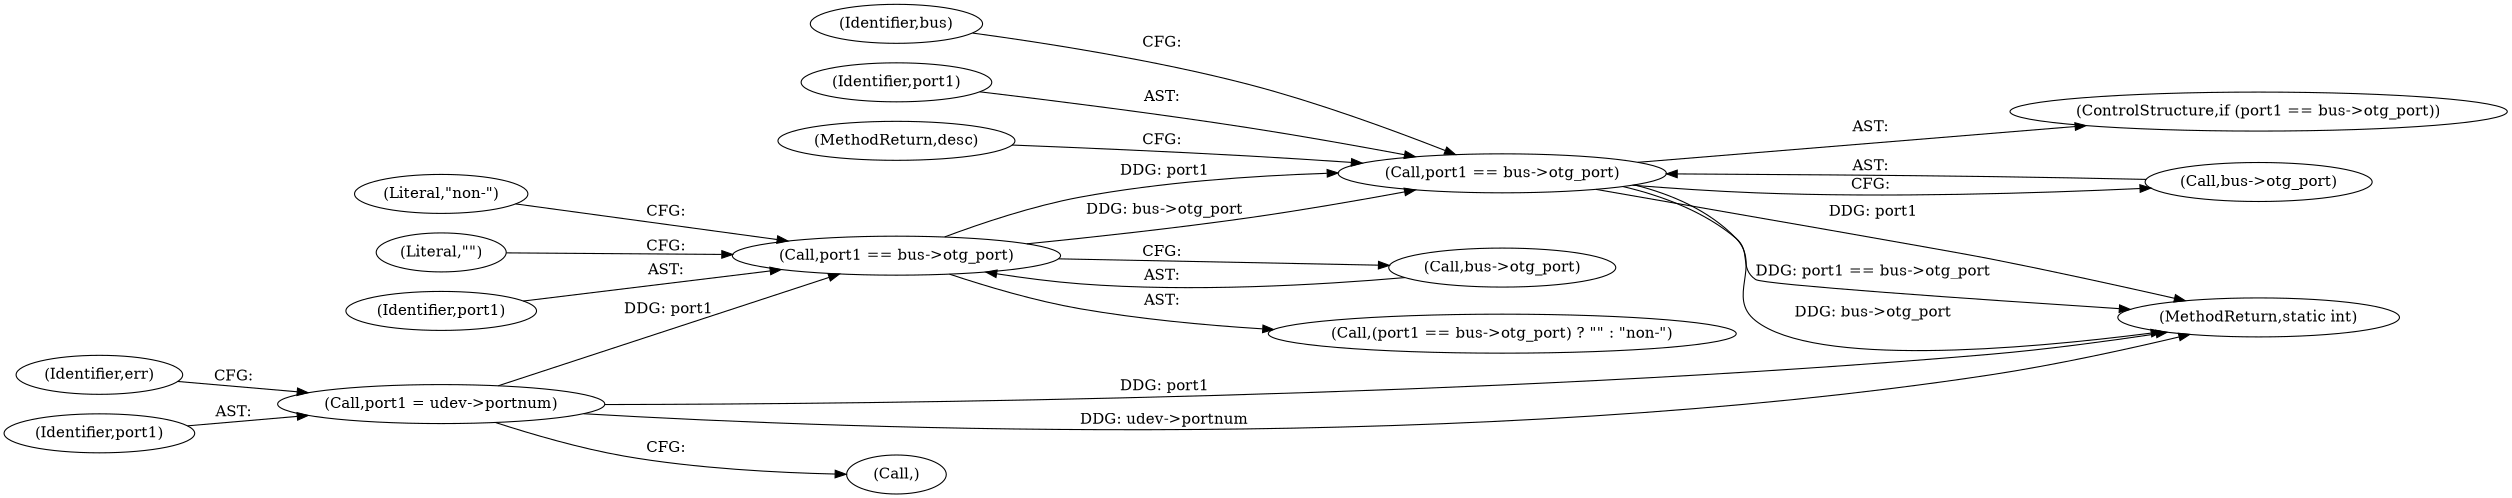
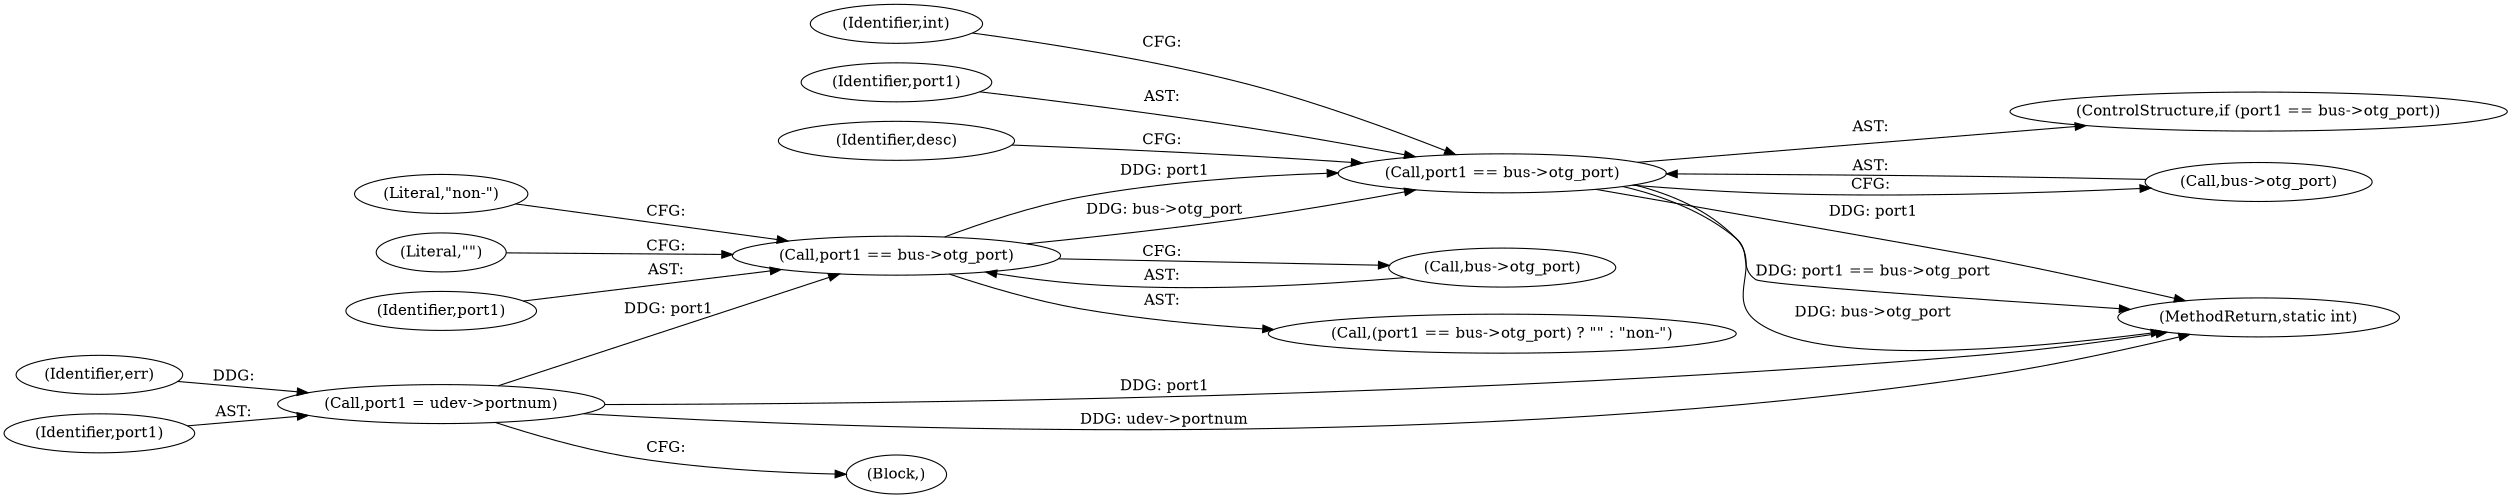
(896, 24) -> (896, 24)
(896, 141) -> (896, 141)
(236, 376) -> (236, 376)
(896, 474) -> (896, 474)
